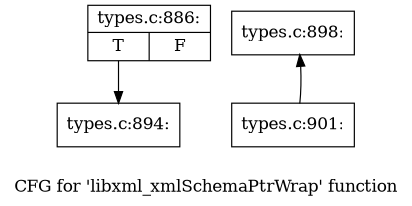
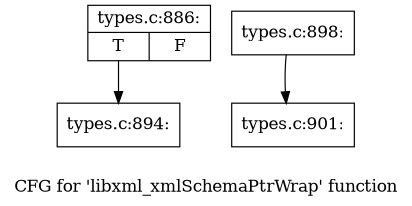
(301, 85) -> (285, 73)
